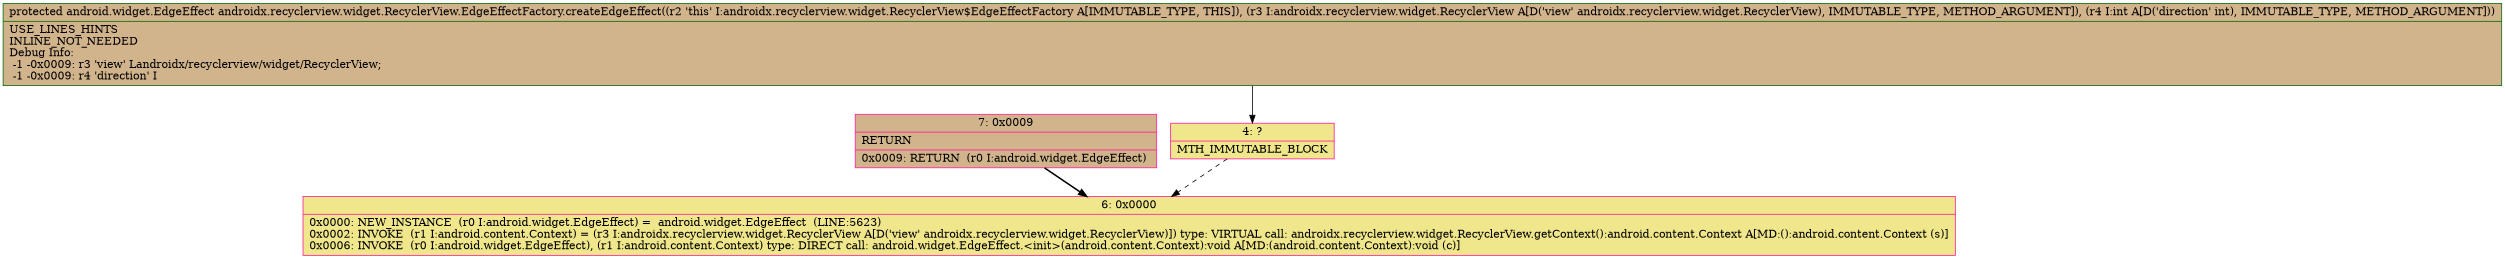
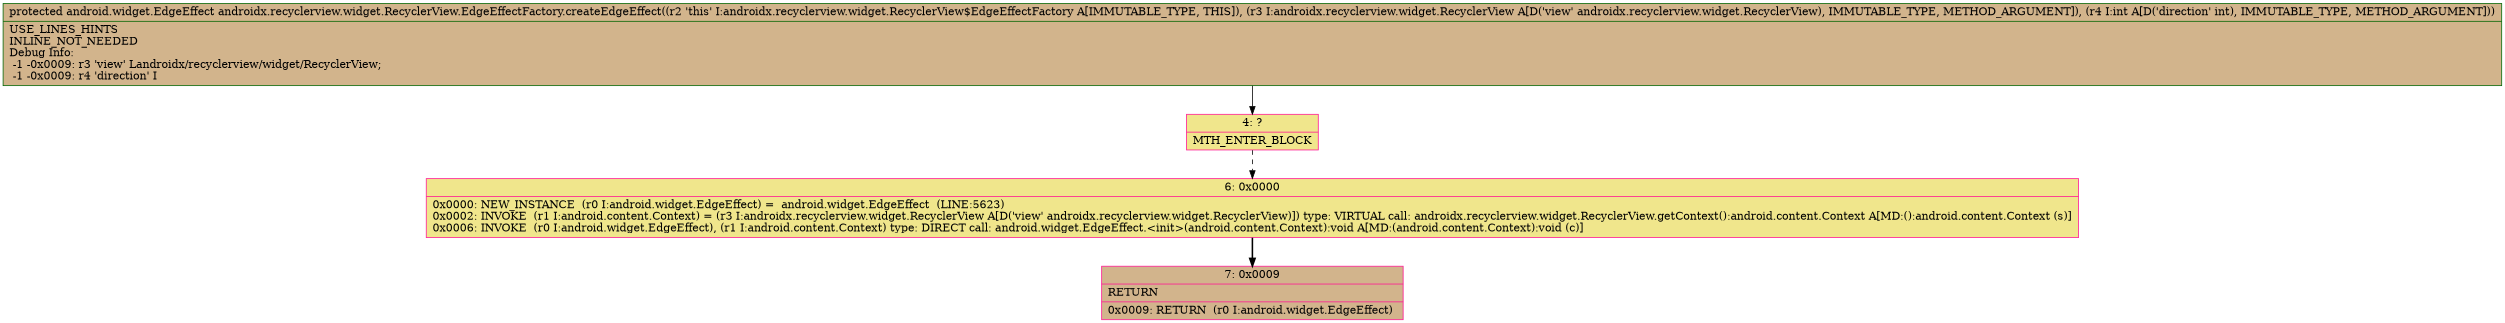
(1252, 150) -> (1252, 141)
(1062, 180) -> (1252, 248)
